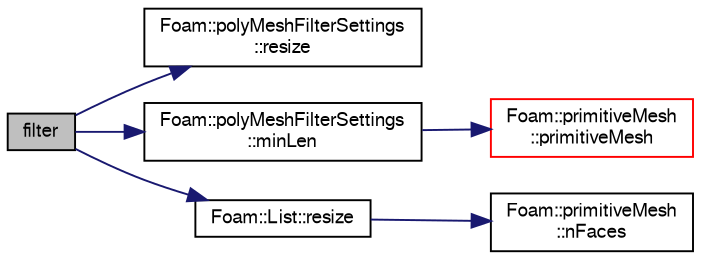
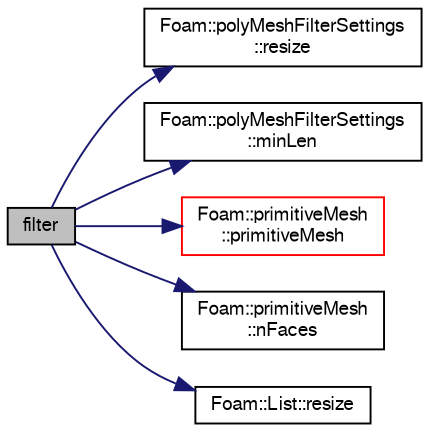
(447, 130) -> (119, 226)
(421, 220) -> (126, 265)
